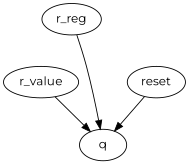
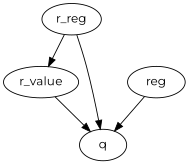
none -> (58, 47)
(156, 82) -> (156, 82)
